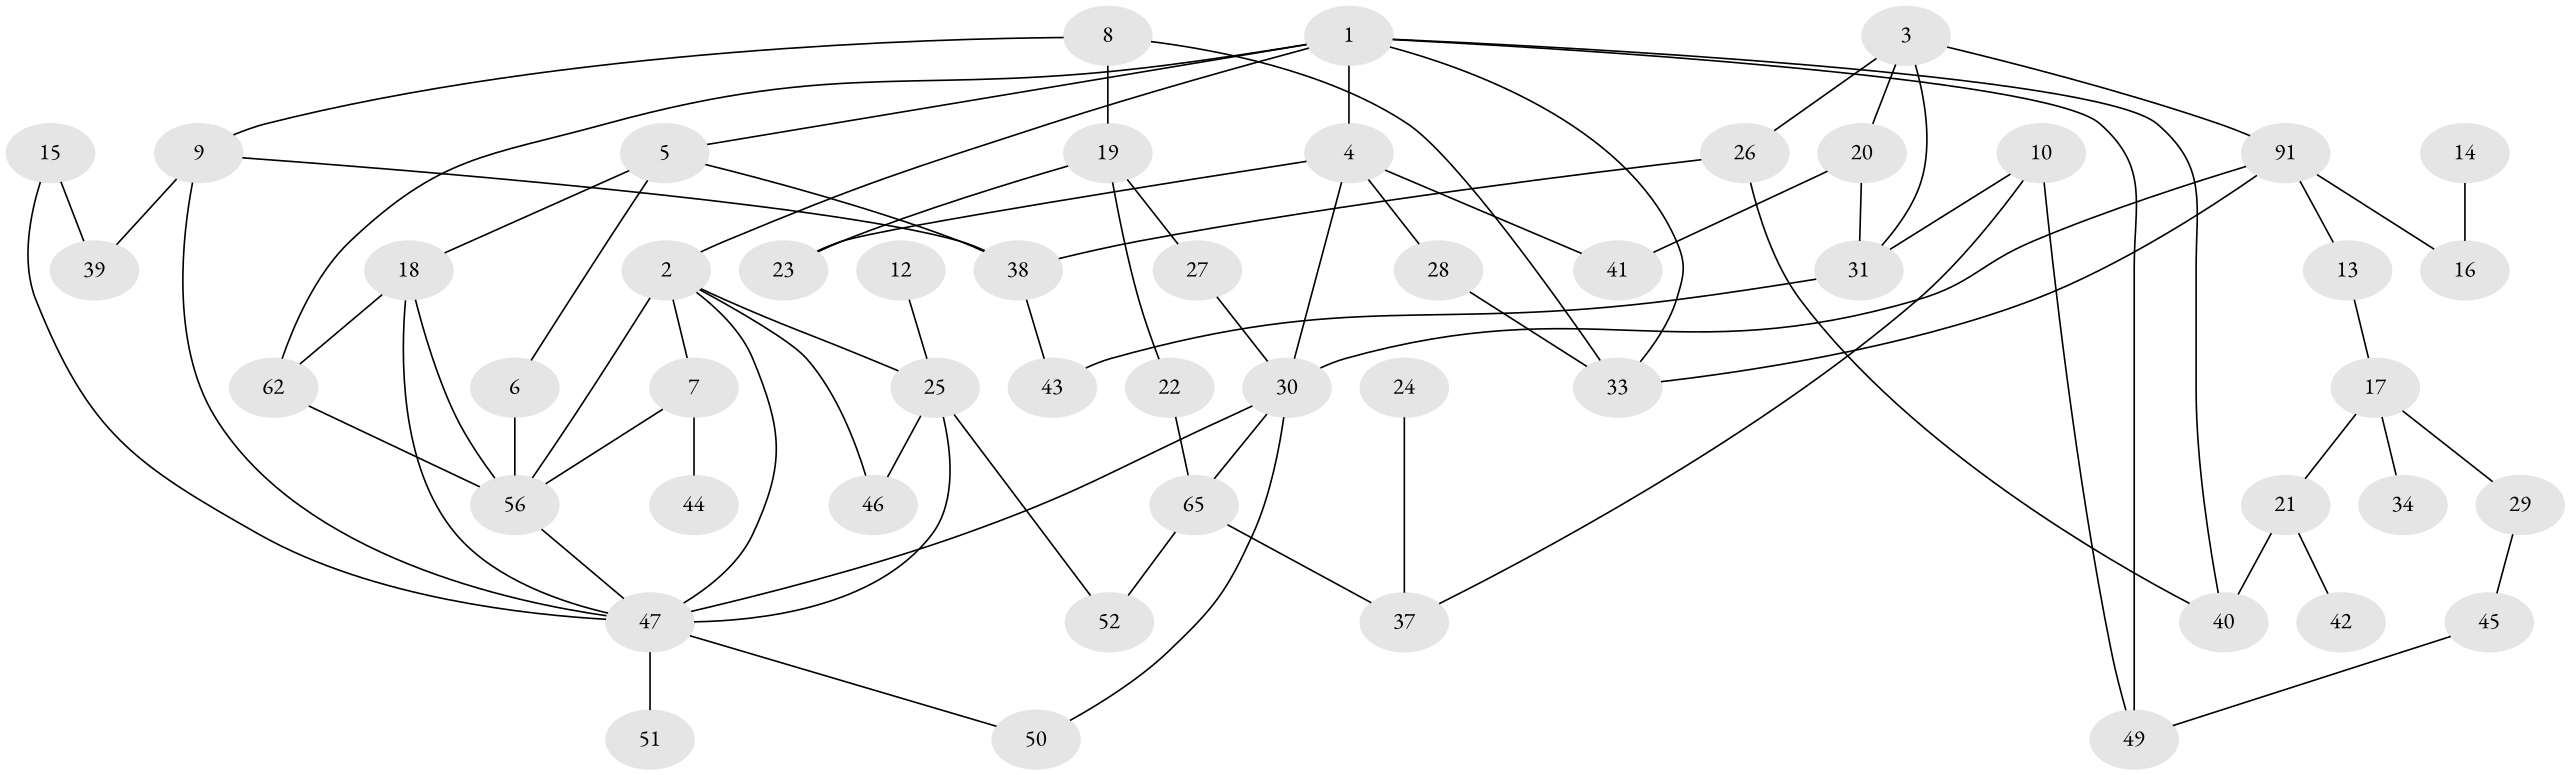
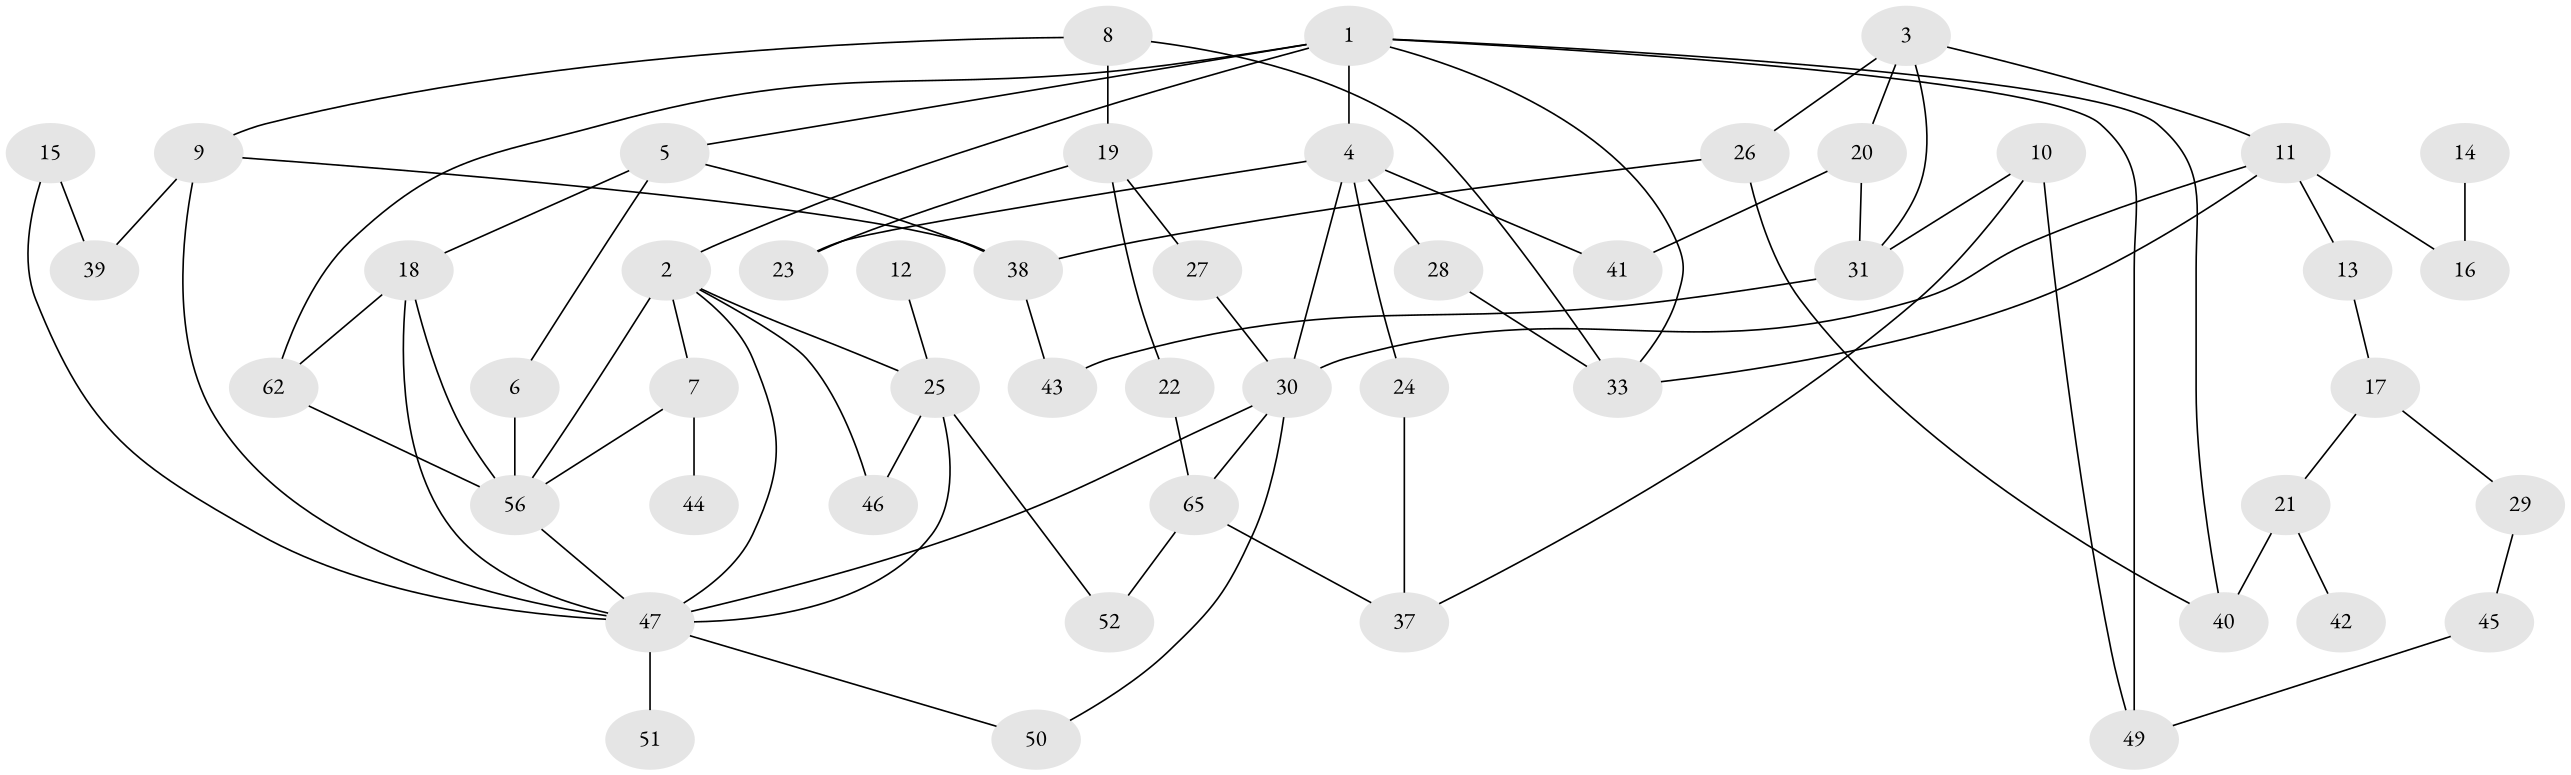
(2286, 153) -> (2286, 153)
none -> (1373, 271)
(2403, 505) -> none
